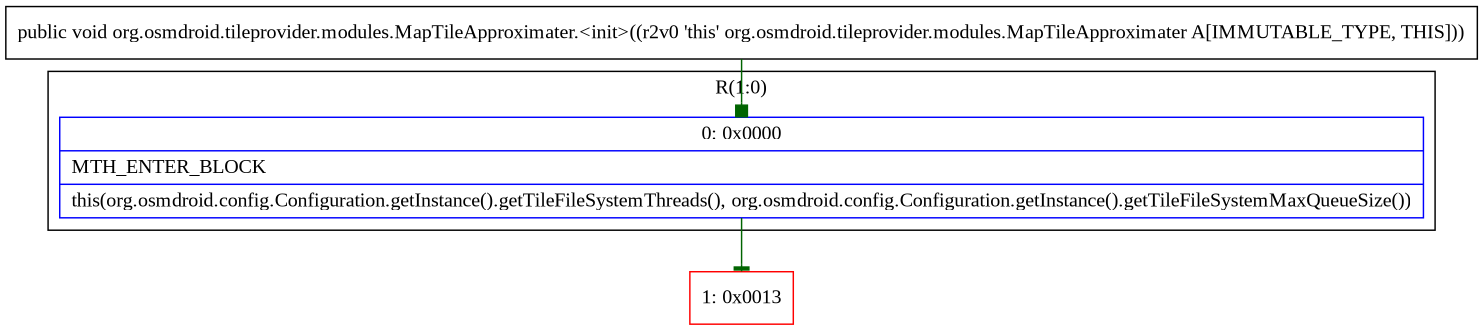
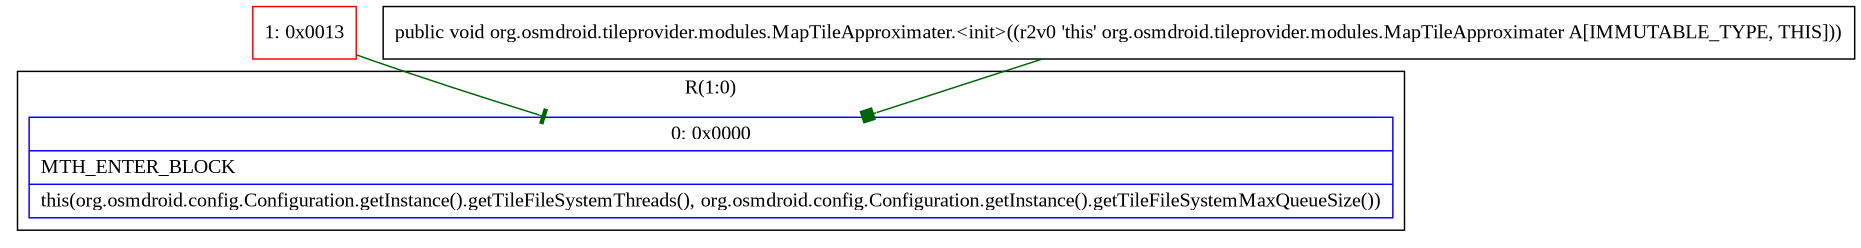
(742, 241) -> (448, 86)
